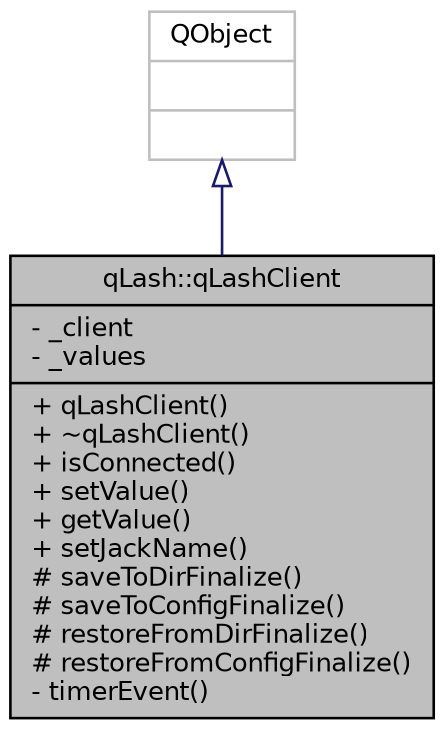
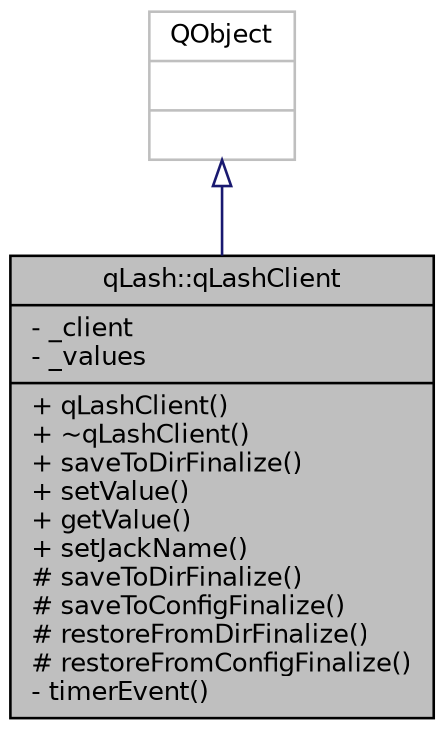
(134, 464) -> (168, 464)
